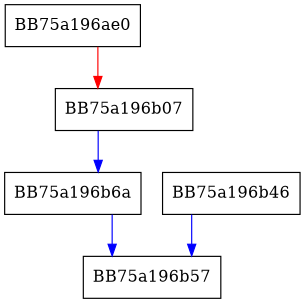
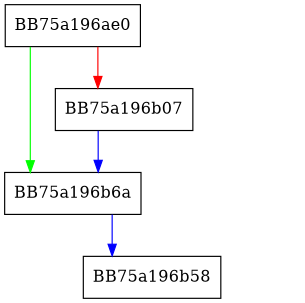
none -> (30, 104)
(231, 193) -> none
(152, 277) -> (152, 277)
